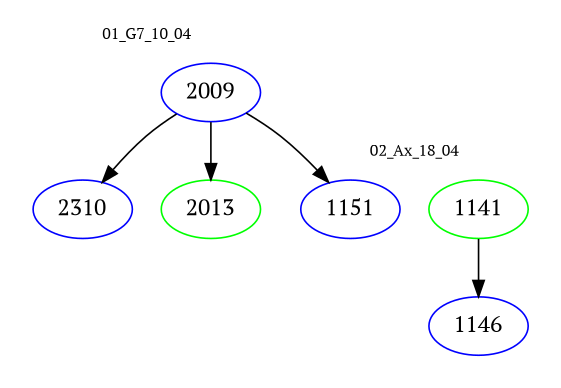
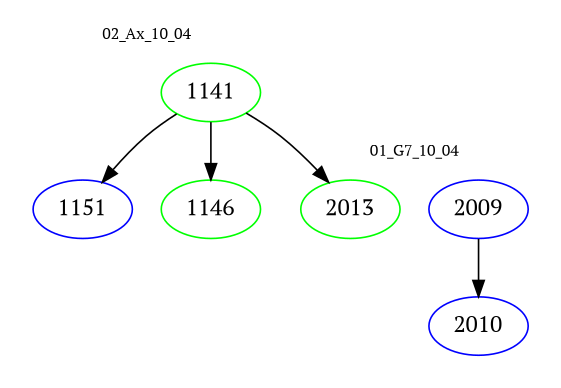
(211, 143) -> (298, 151)
(298, 151) -> (143, 139)
(414, 152) -> (147, 35)
(83, 209) -> (479, 326)
(479, 326) -> (211, 209)
